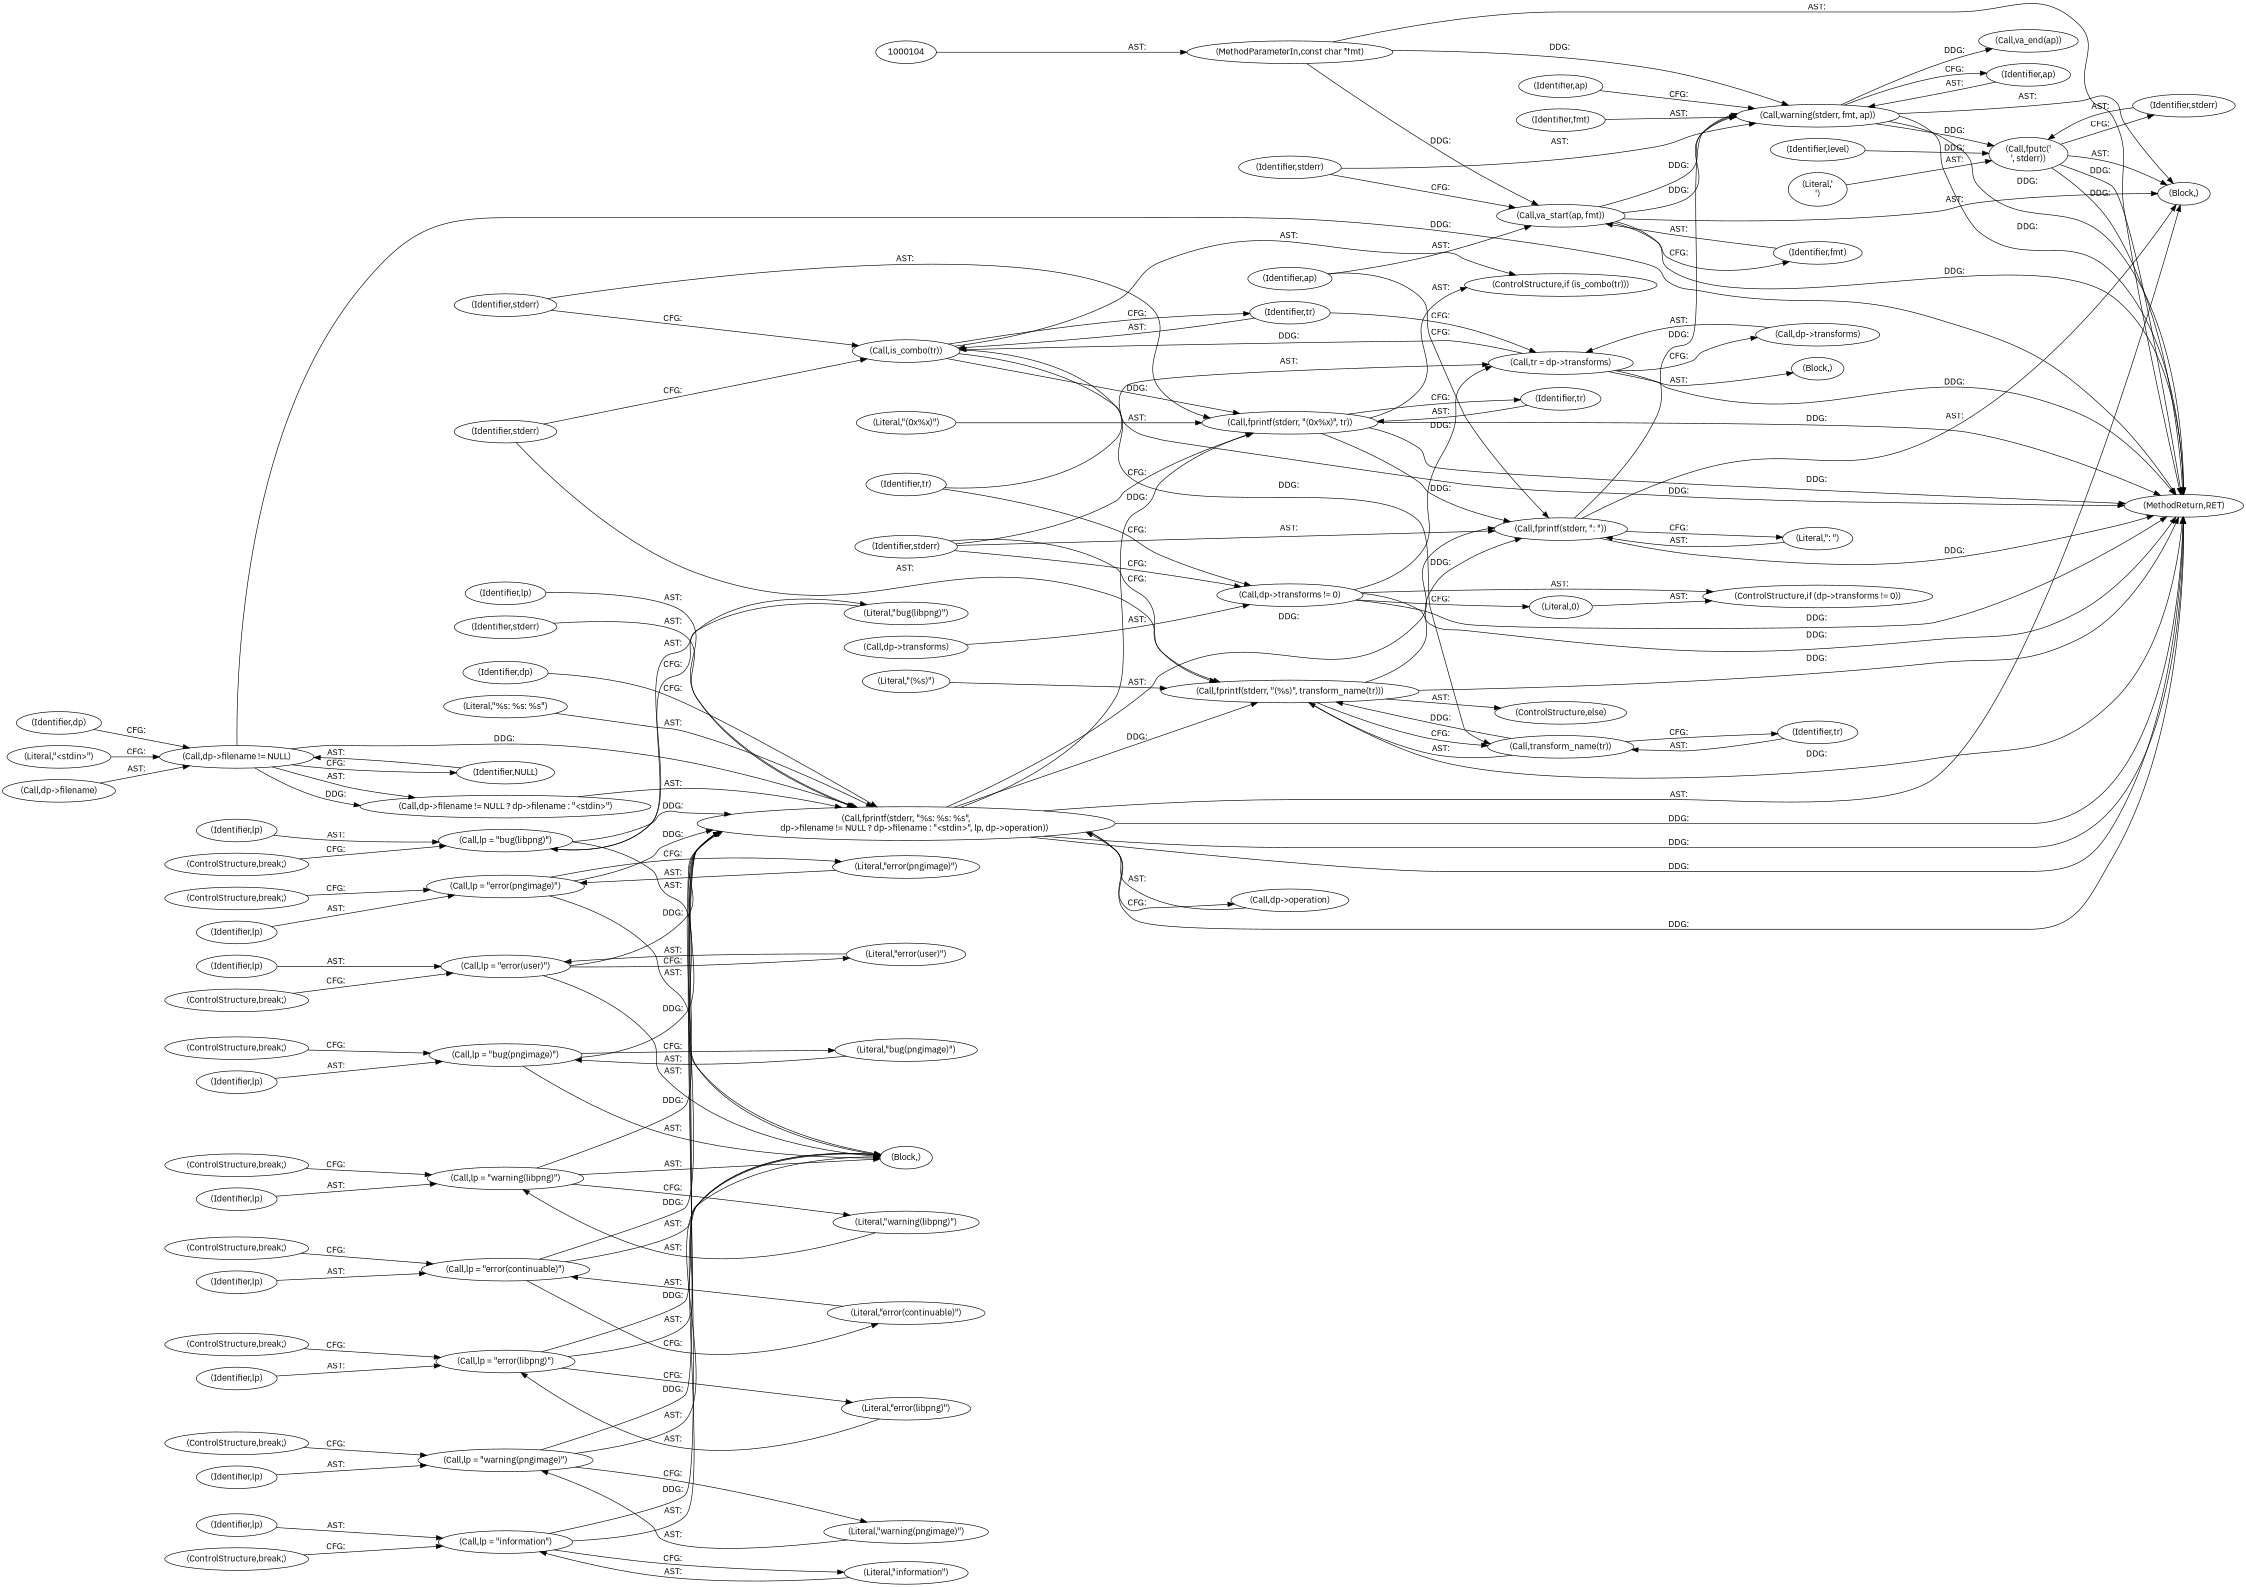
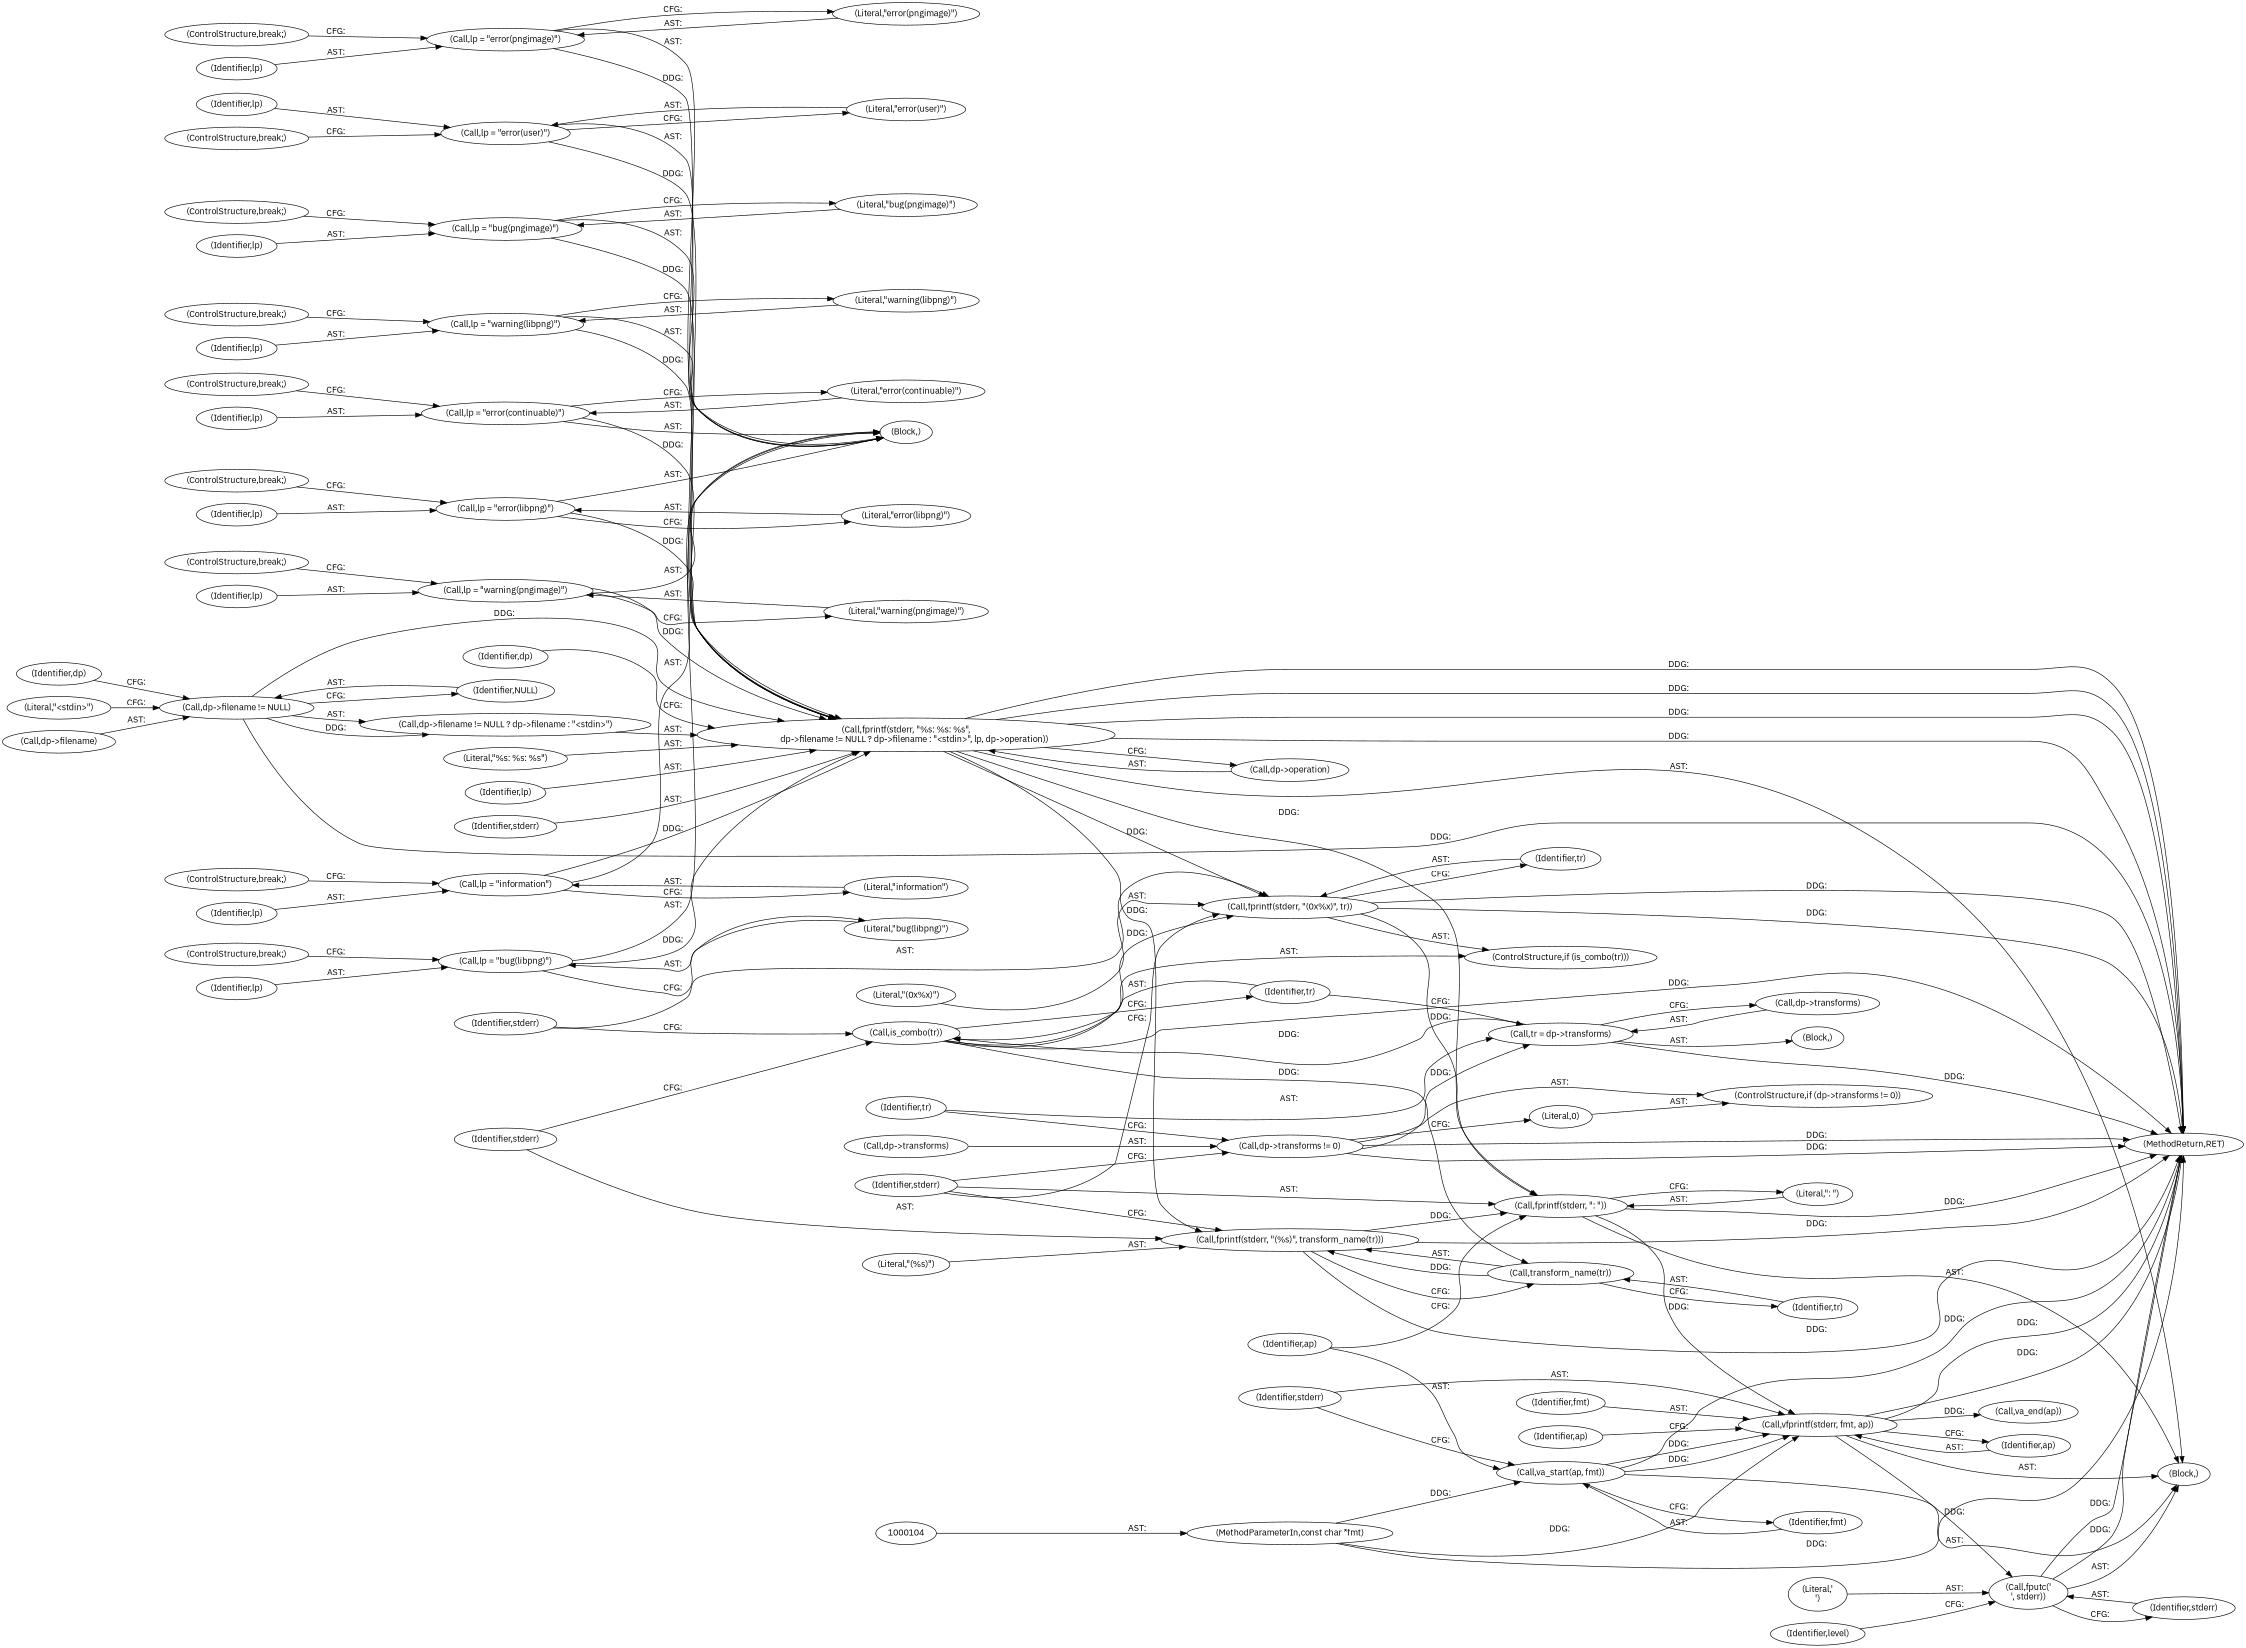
(1818, 7) -> (1818, 1544)
(1818, 116) -> (1818, 1425)
(1956, 148) -> (1956, 1605)
(1561, 713) -> none
